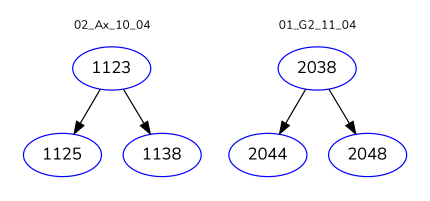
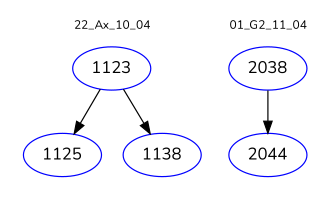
(112, 26) -> (112, 26)
(368, 155) -> none
